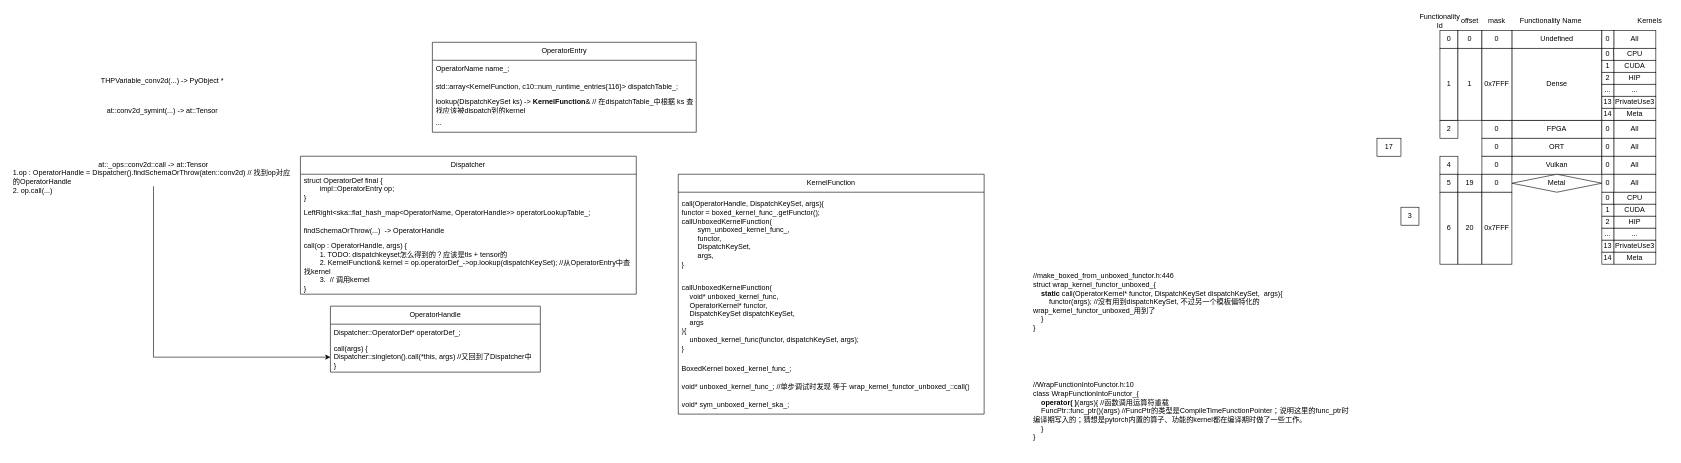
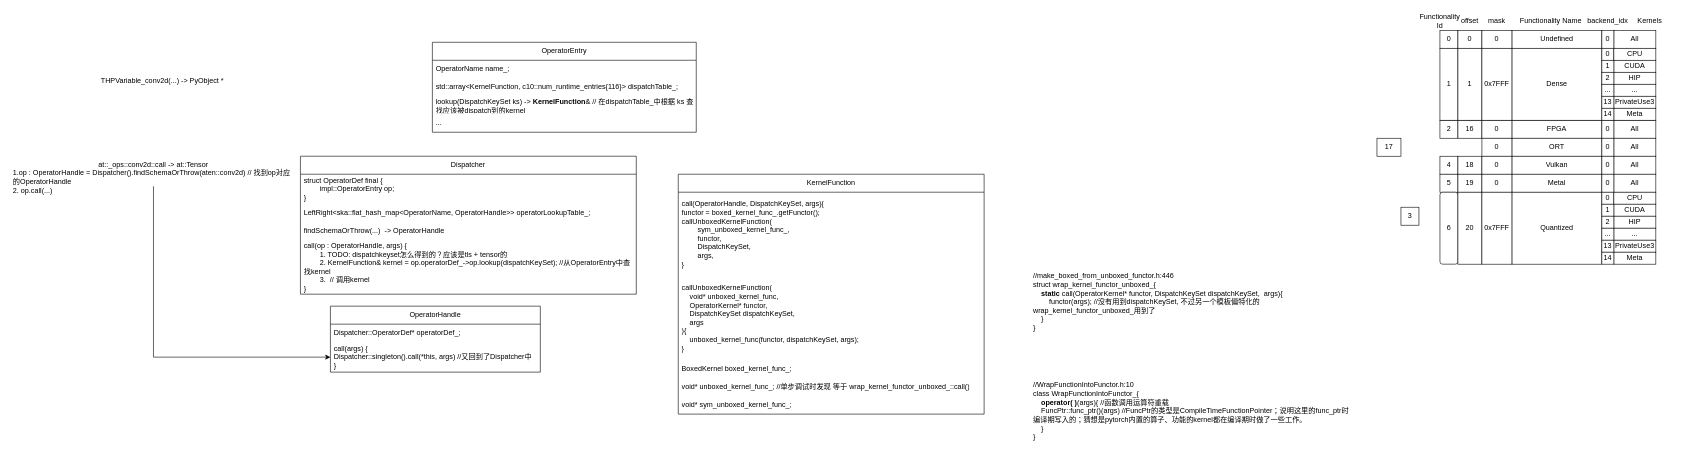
none -> (1608, 21)
(162, 111) -> none
none -> (1470, 129)
none -> (1470, 165)
(1557, 183) -> (1557, 183)
(1449, 228) -> (1449, 228)
none -> (1557, 228)
(739, 405) -> (741, 405)
